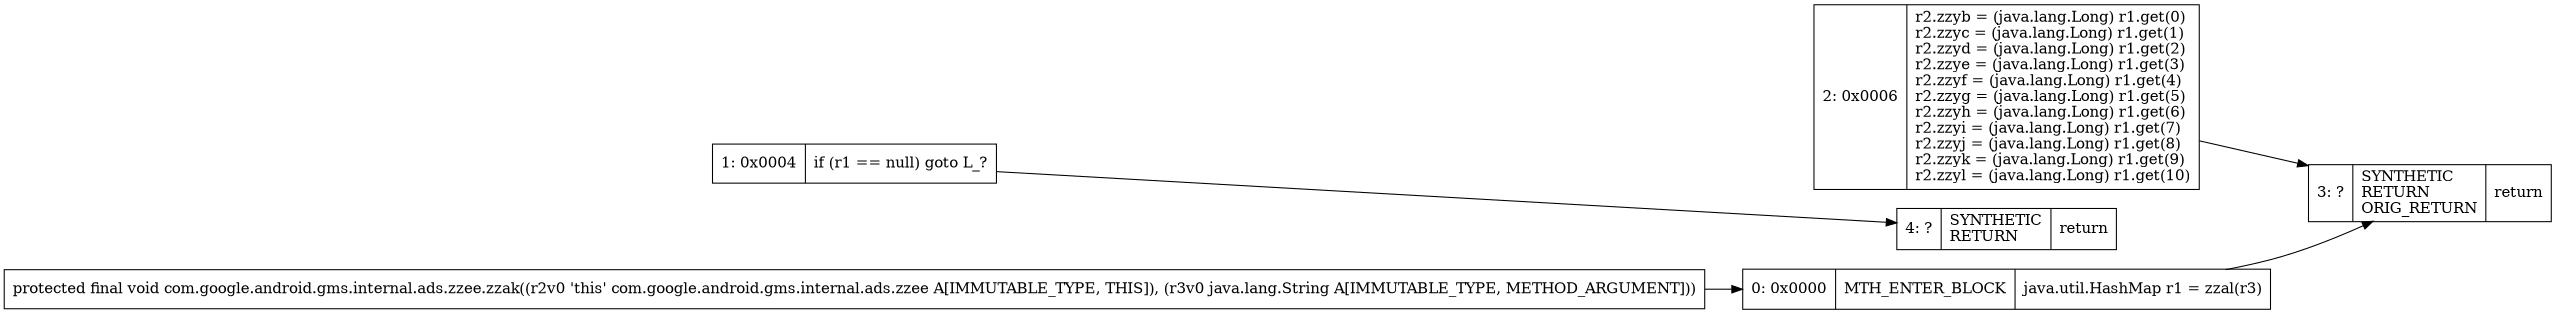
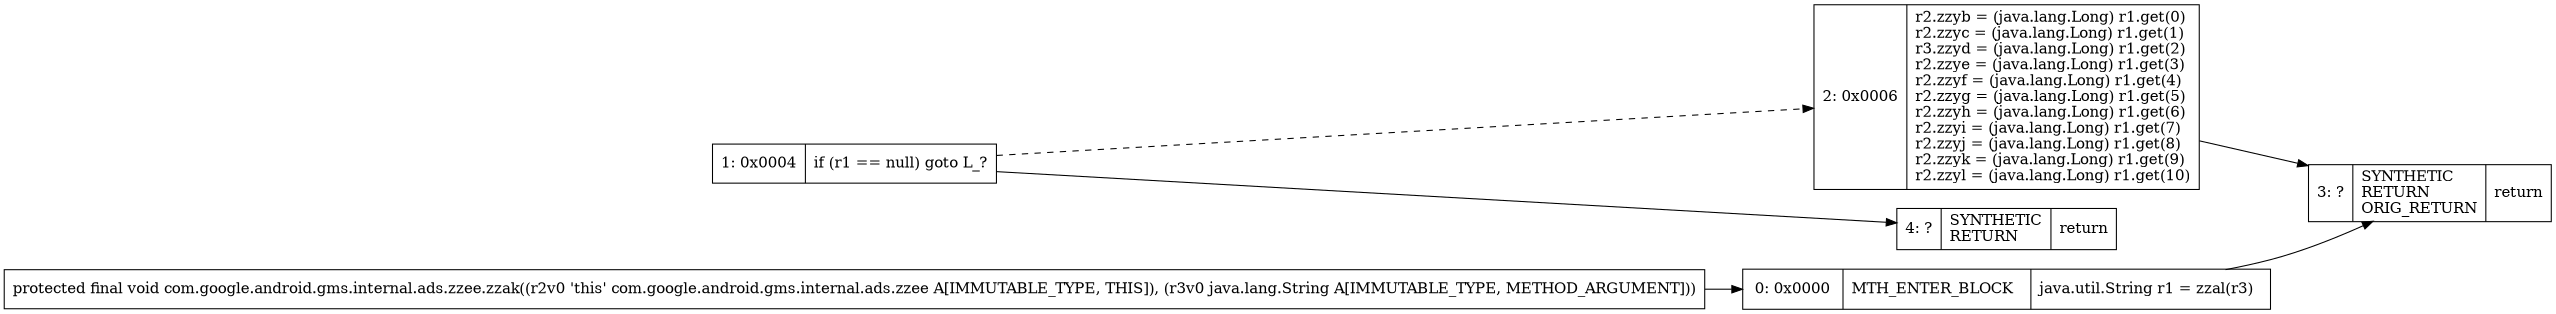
(2050, 49) -> (2050, 49)
none -> (1400, 132)
(2143, 289) -> (2146, 289)
